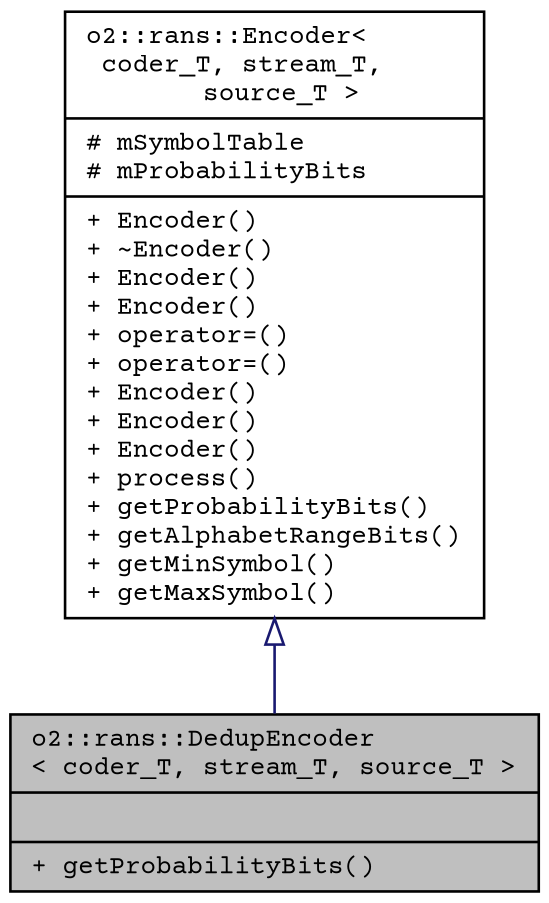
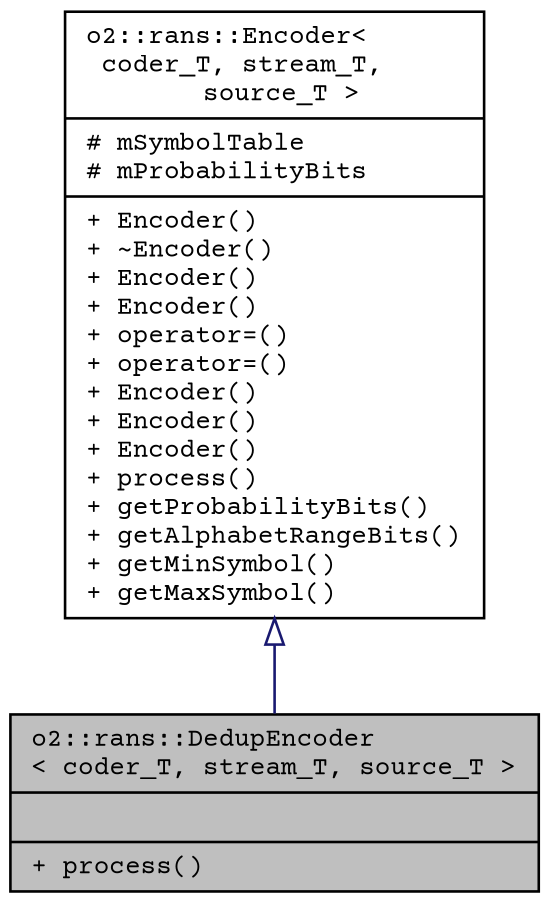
(204, 865) -> (118, 865)
